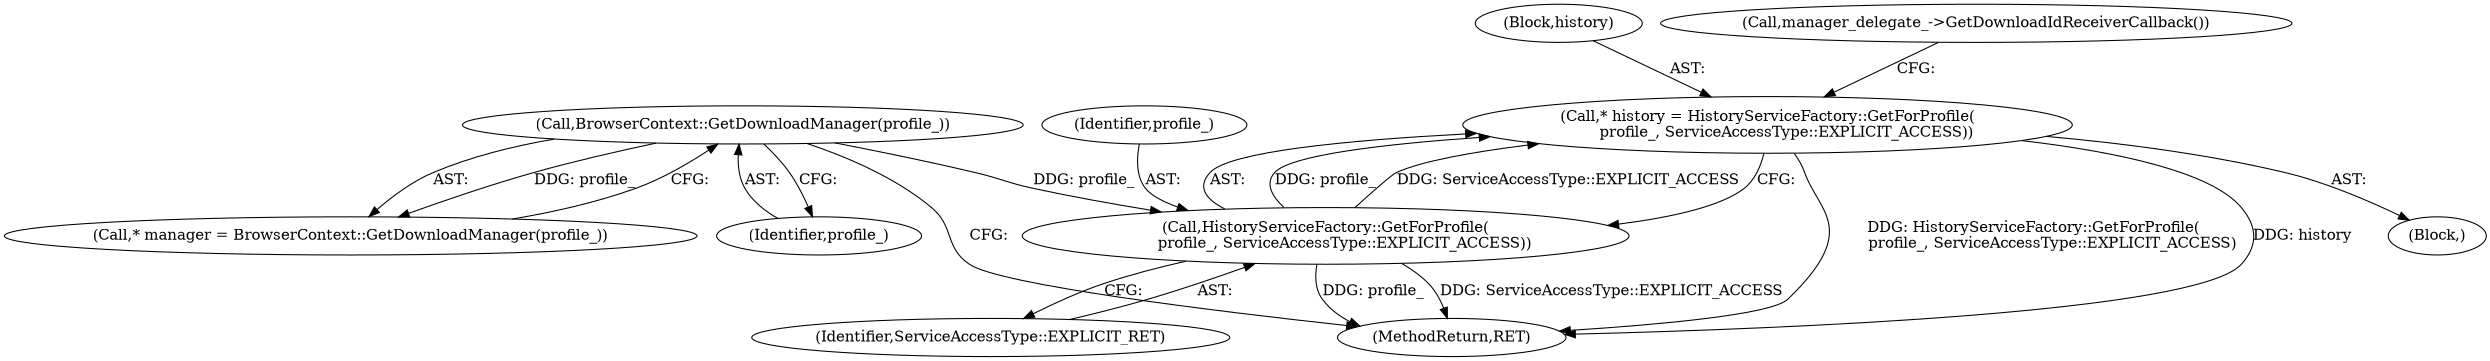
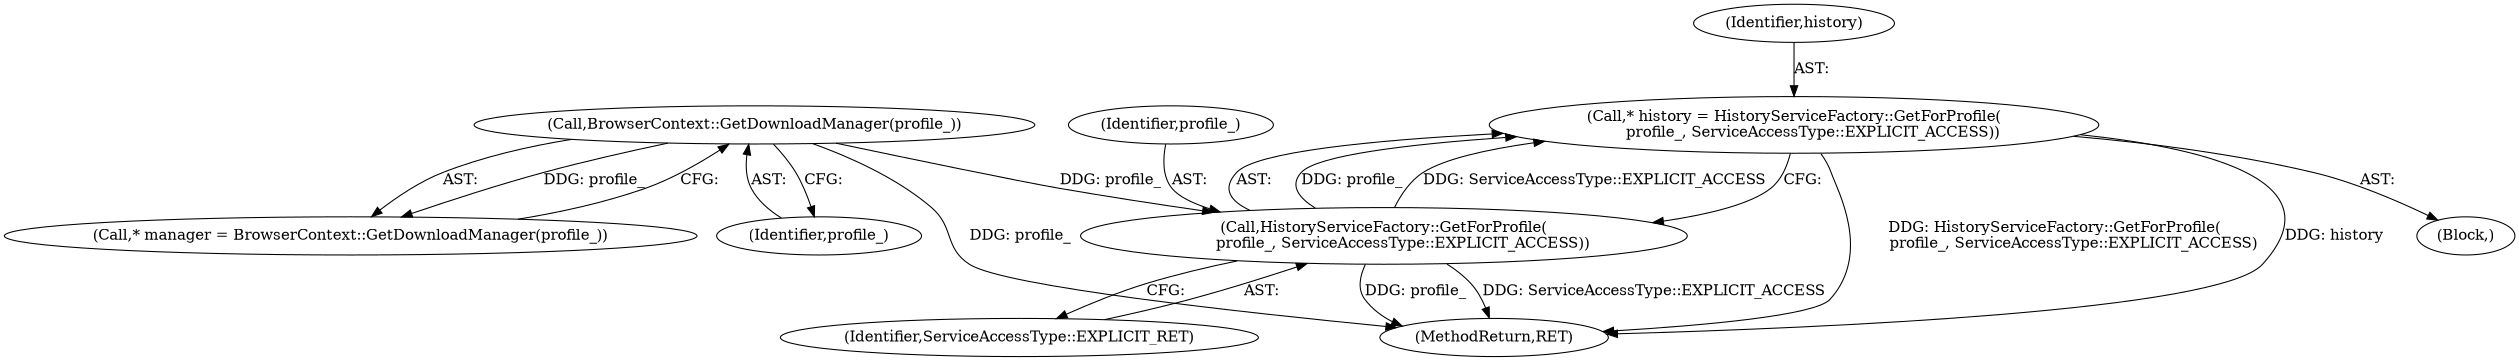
(1559, 23) -> (1794, 23)
(1976, 23) -> none
(991, 236) -> (1020, 236)
